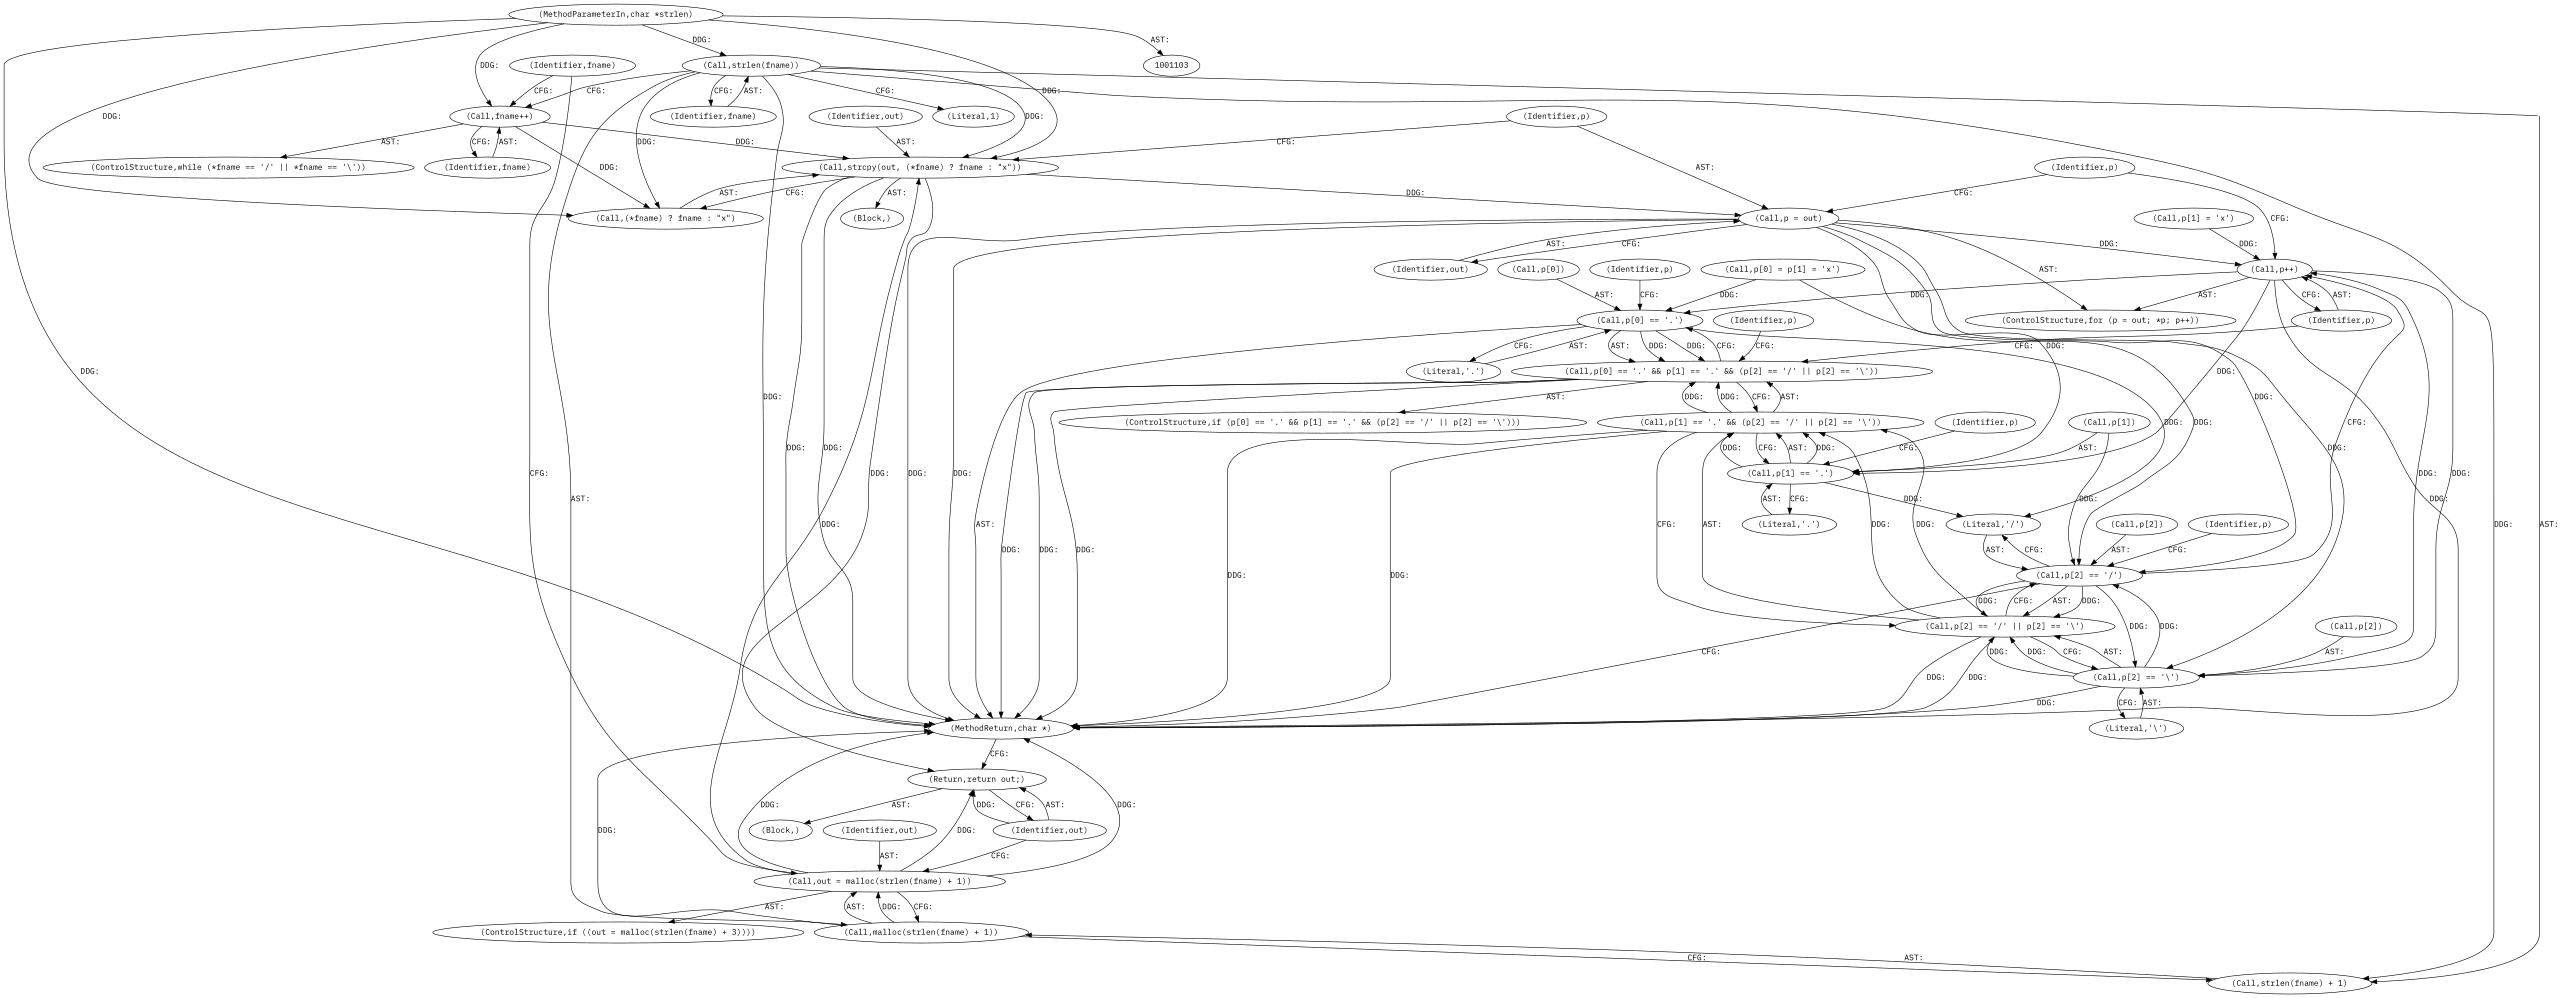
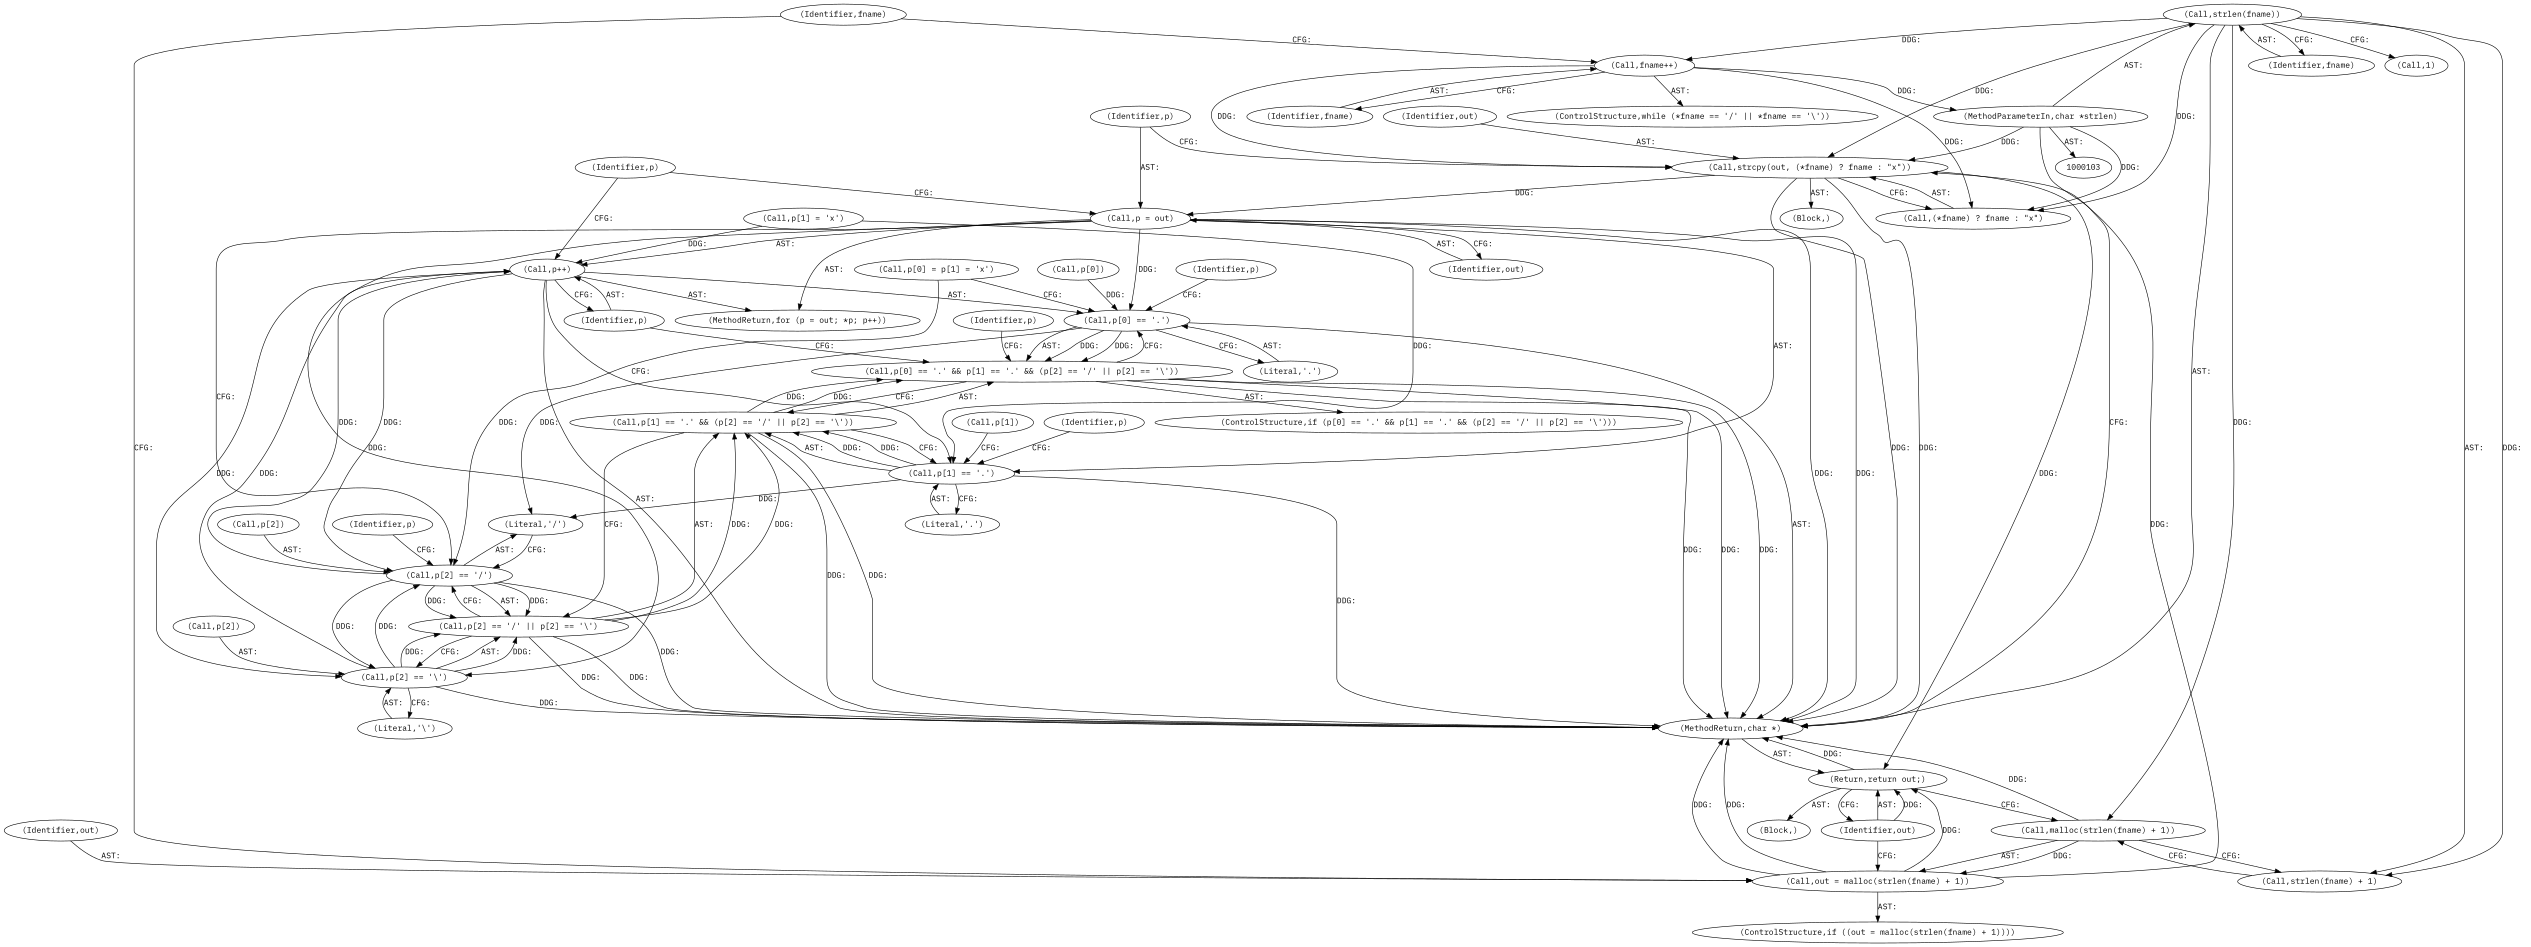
(705, 40) -> (2136, 66)
(497, 44) -> (1825, 76)
(1172, 66) -> (2084, 168)
(599, 91) -> (1914, 40)
(974, 117) -> (2416, 66)
(2112, 244) -> (788, 244)
none -> (1137, 267)
(1607, 295) -> (1118, 295)
(1732, 295) -> (1055, 295)
(1922, 295) -> (960, 295)
none -> (1413, 312)
(2101, 321) -> (798, 321)
(2058, 346) -> (1786, 346)
(93, 372) -> (2122, 423)
(2229, 372) -> (643, 372)
(775, 397) -> (2204, 372)
(2266, 397) -> (228, 397)
(2360, 423) -> (351, 423)
(2091, 448) -> (993, 448)
(2080, 494) -> (384, 400)
(583, 499) -> (2245, 423)
(2442, 499) -> (648, 499)
(1998, 550) -> (540, 550)
(2037, 550) -> (507, 550)
none -> (1337, 598)
(1714, 652) -> (673, 652)
(1002, 754) -> (1785, 754)
none -> (1812, 754)
(909, 903) -> (1983, 804)
(618, 933) -> (1878, 933)
(1917, 958) -> (2181, 856)
